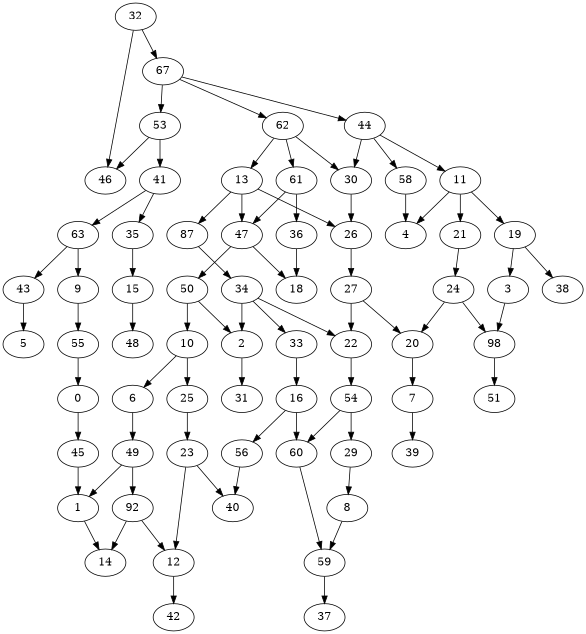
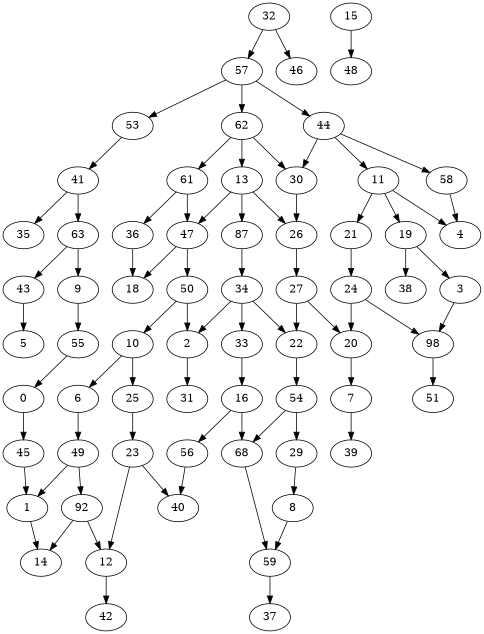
(163, 71) -> (242, 71)
(136, 150) -> none
(133, 259) -> none
(297, 453) -> (242, 453)
